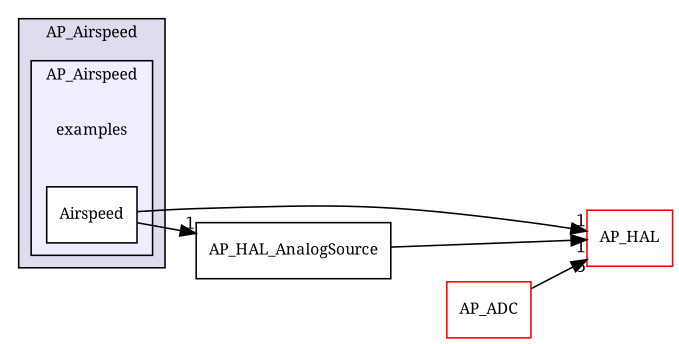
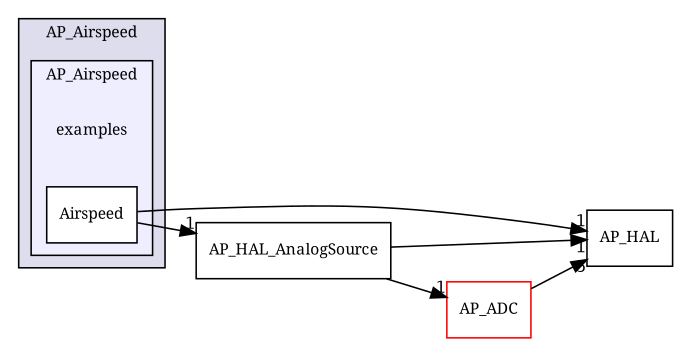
(630, 238) -> (630, 238)
none -> (409, 286)
